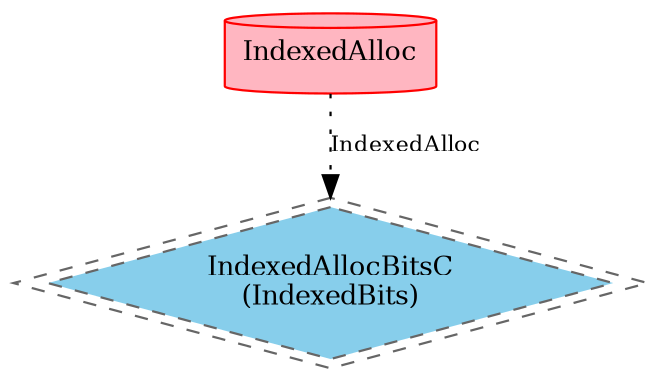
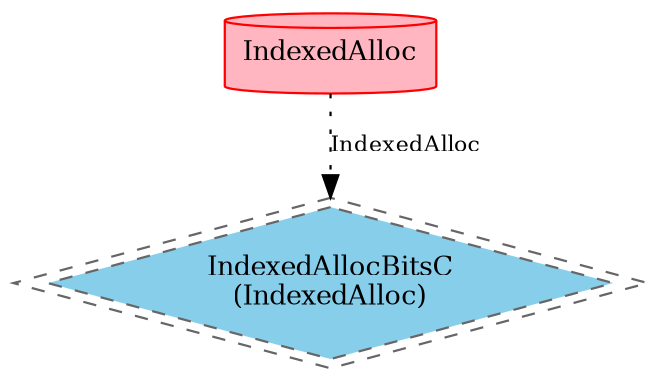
(331, 283) -> (331, 283)
